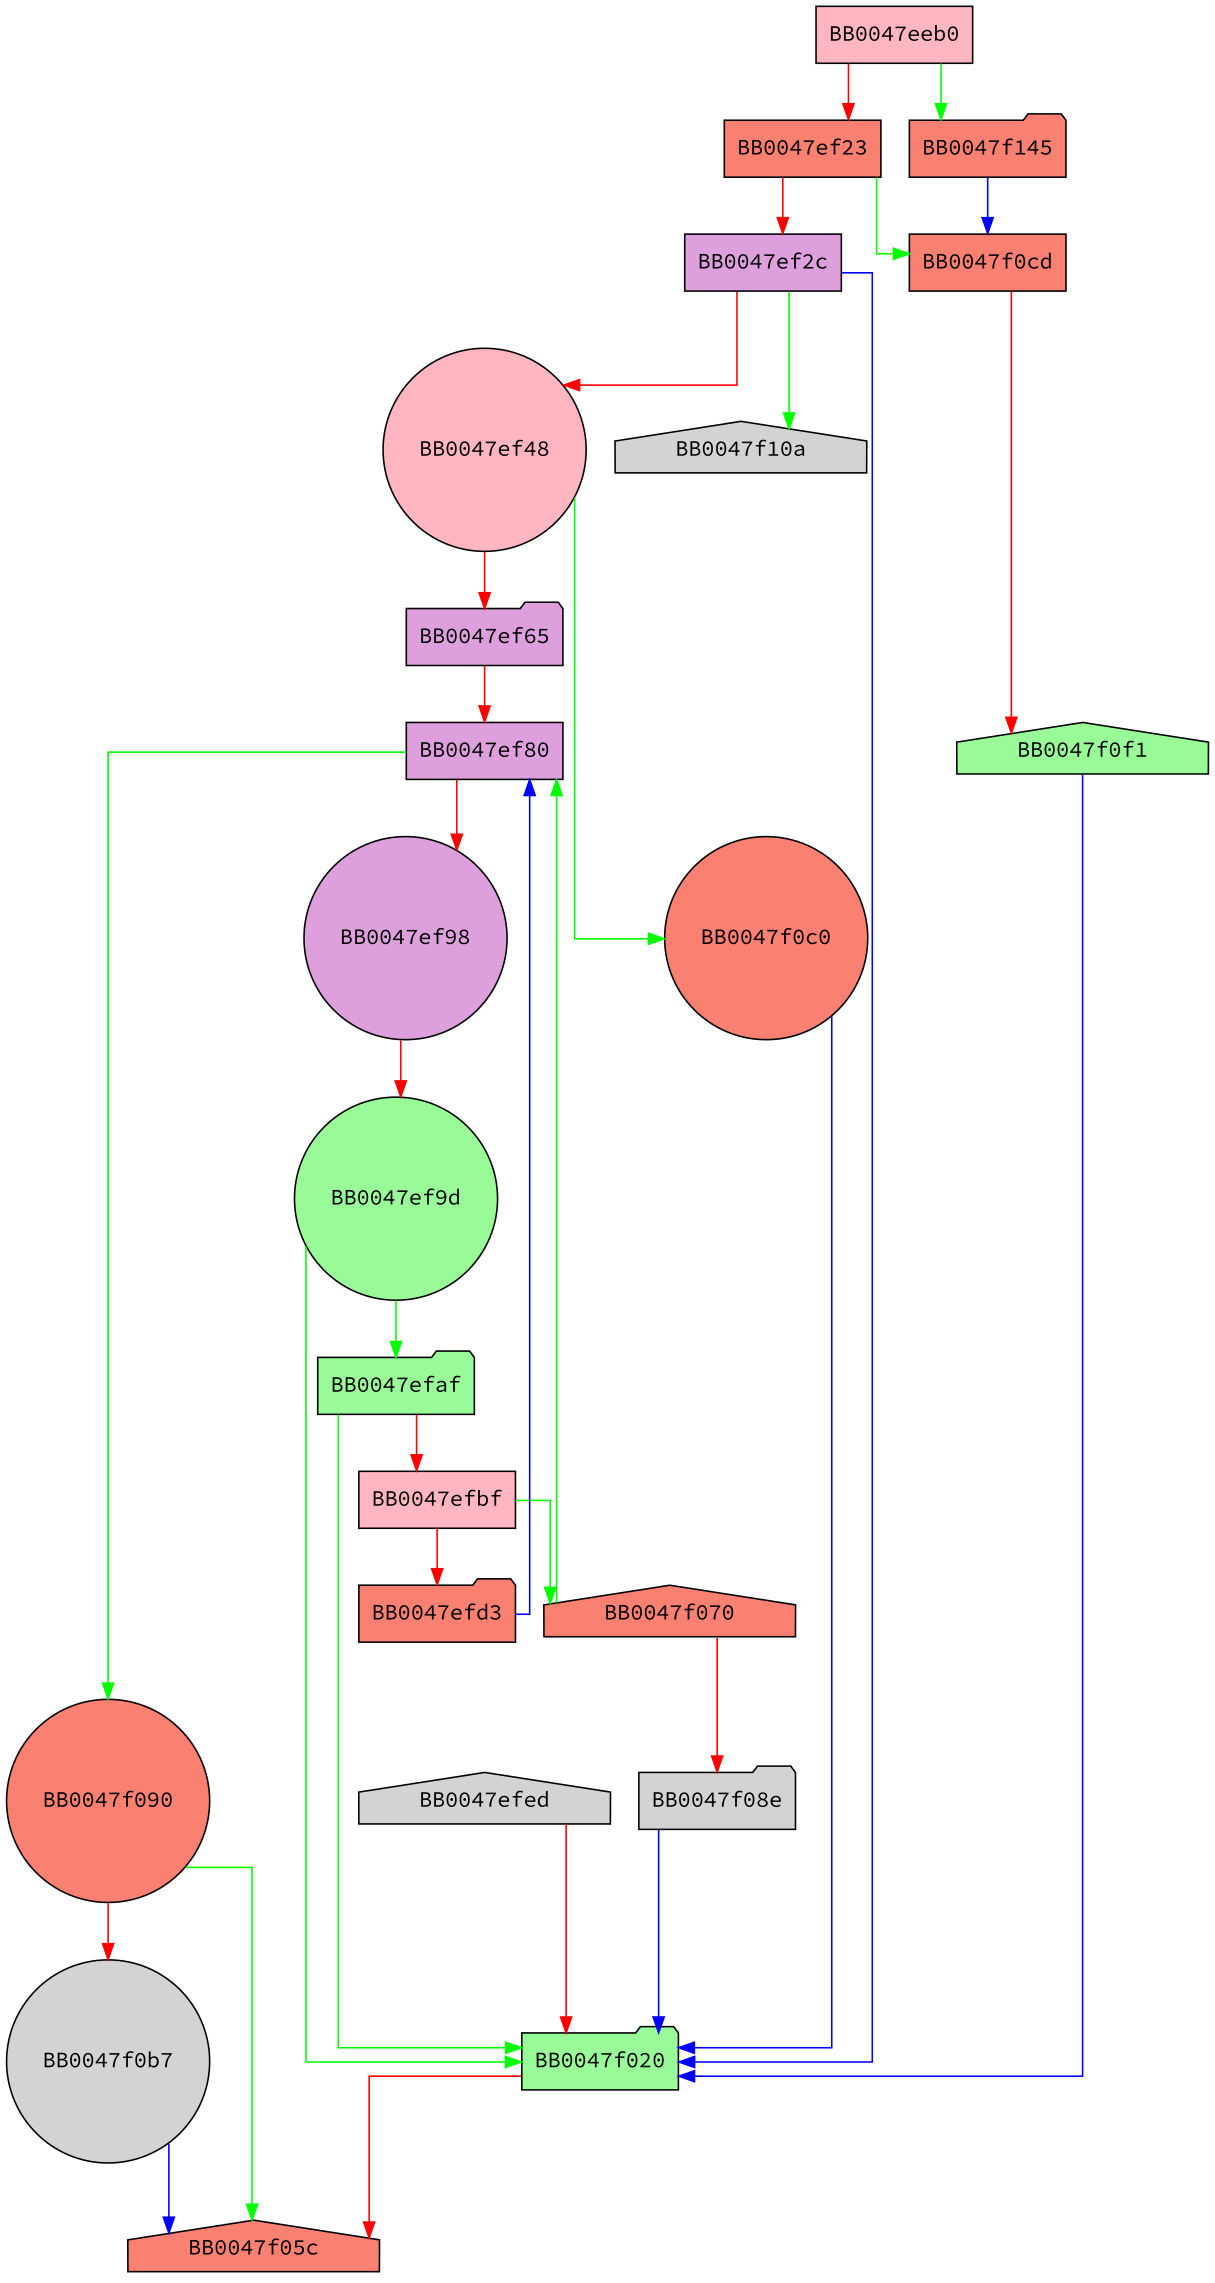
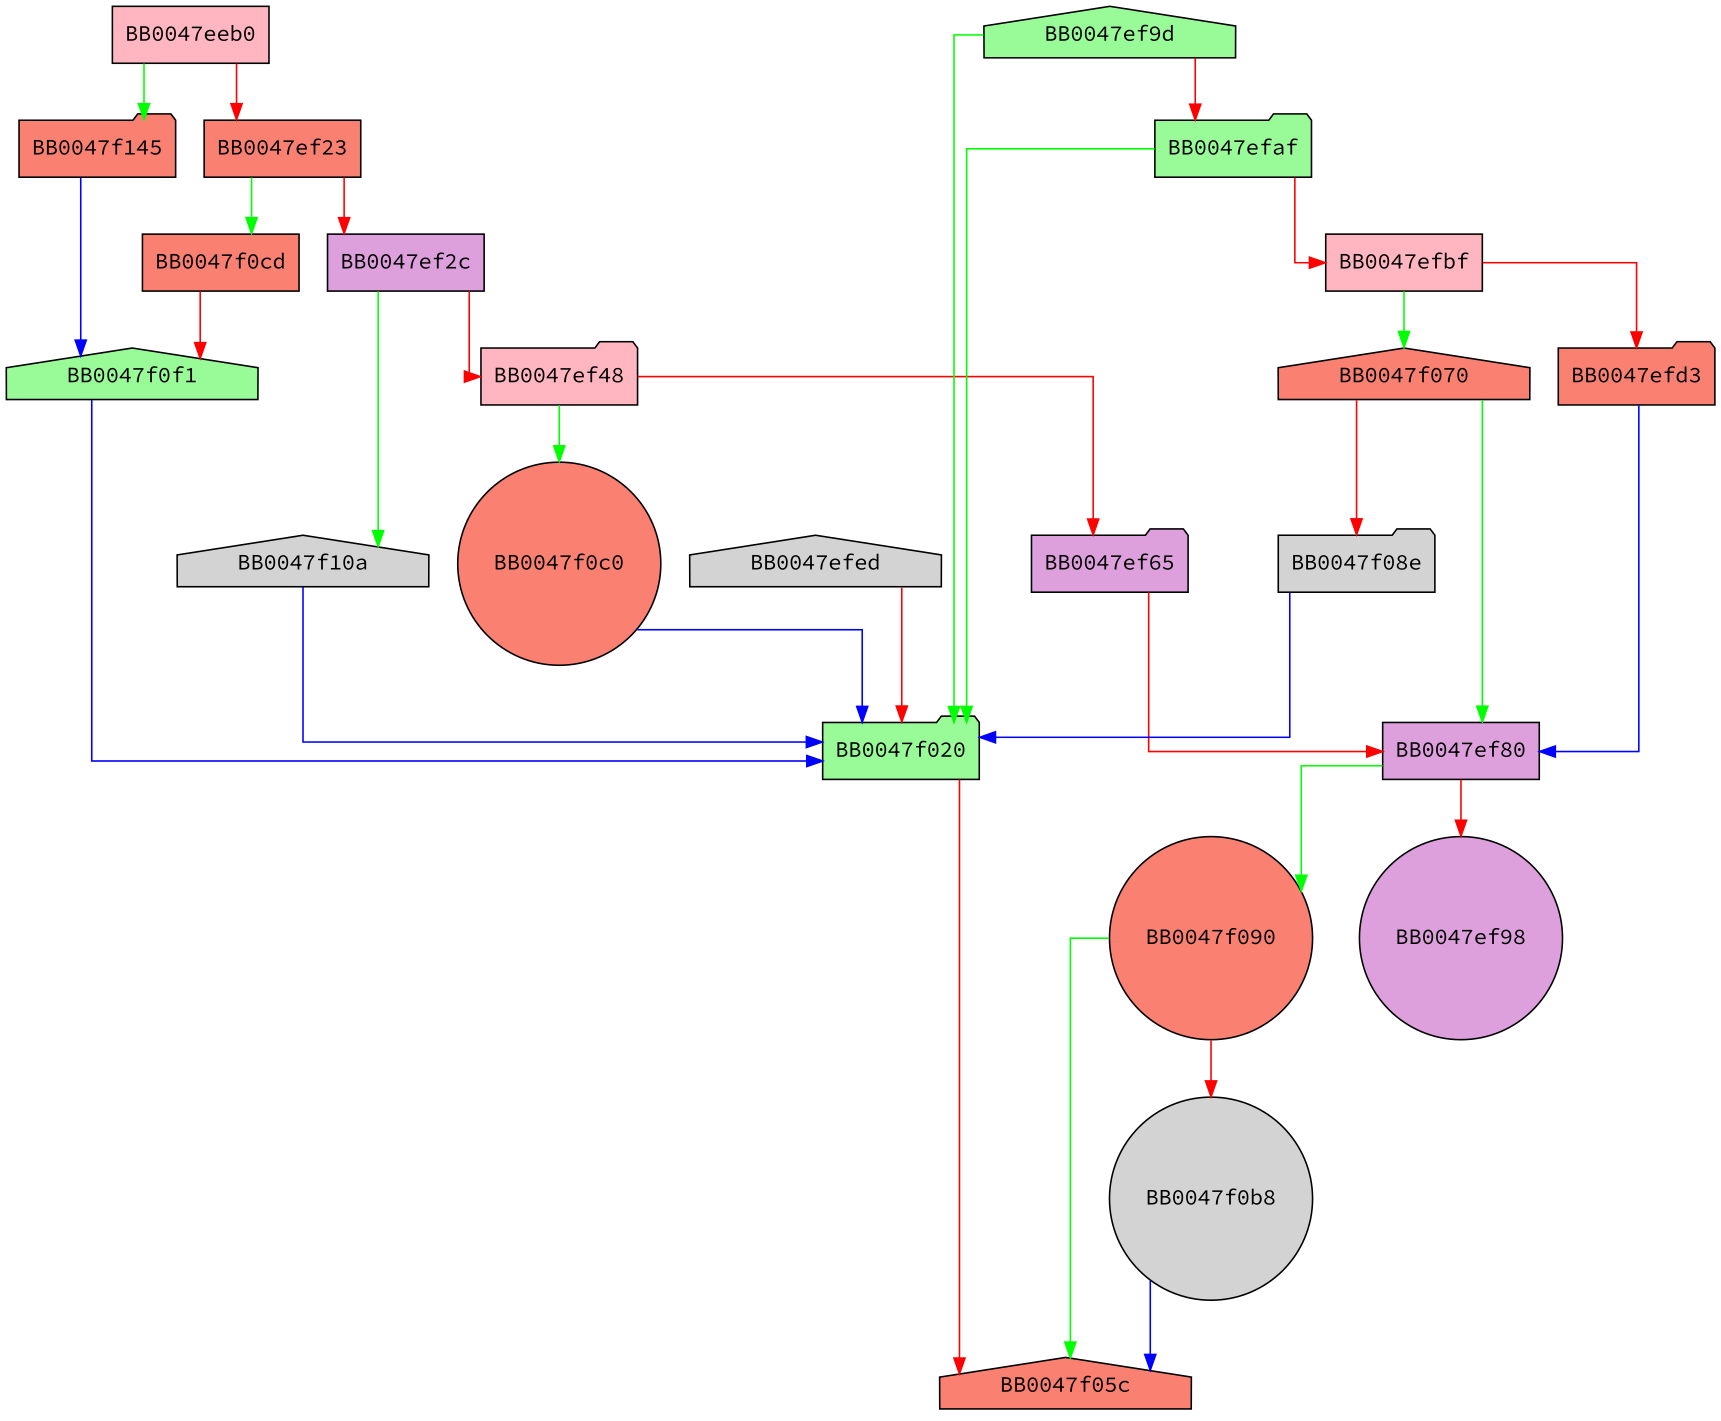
(988, 197) -> (81, 259)
(485, 450) -> (559, 377)
(401, 1061) -> none
(396, 1199) -> (1110, 35)
(872, 1241) -> (477, 742)
(396, 1321) -> (1195, 81)
(108, 2061) -> (1211, 1199)
